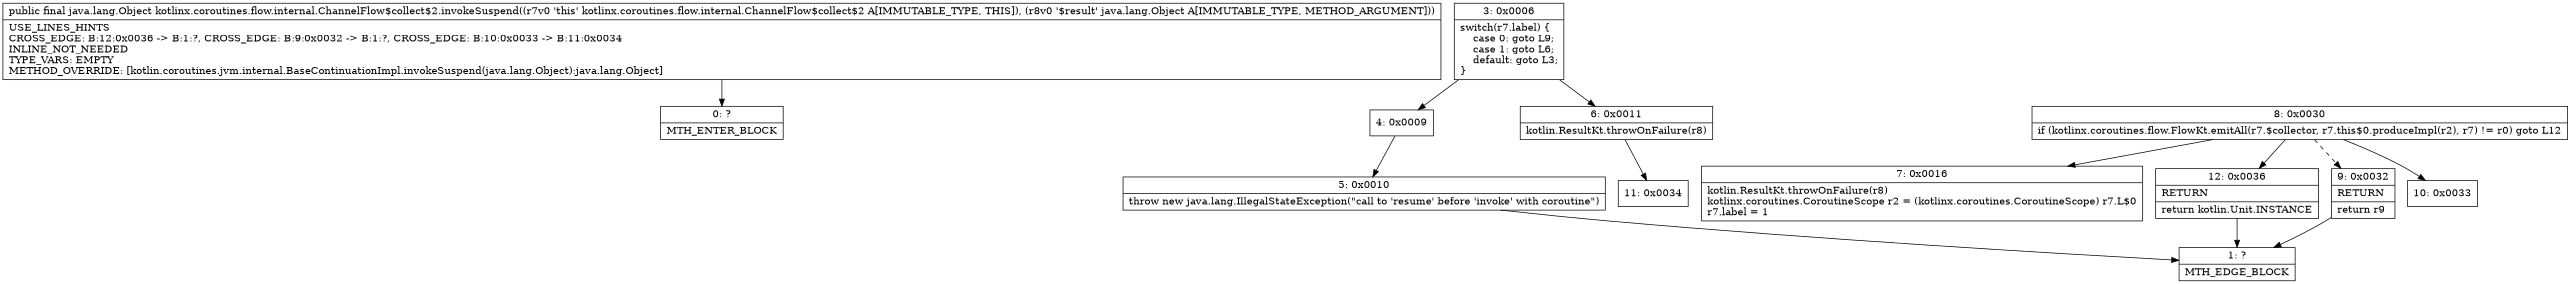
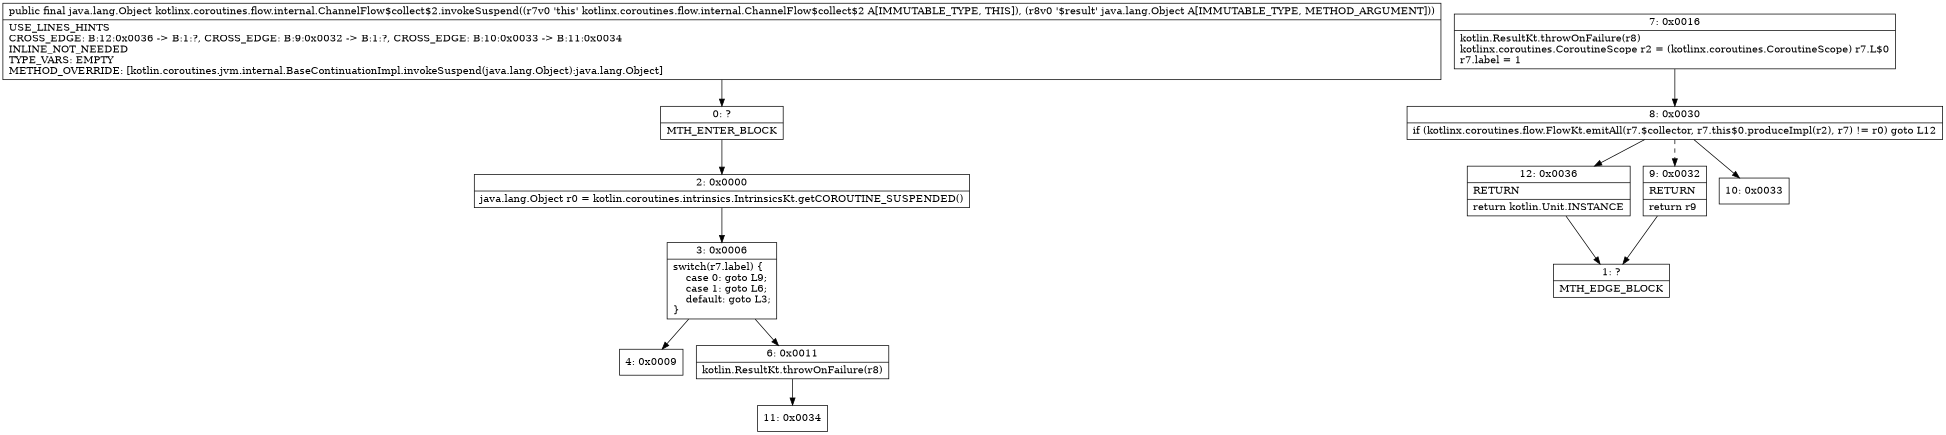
(2144, 152) -> (1675, 84)
none -> (722, 191)
(1364, 194) -> none
